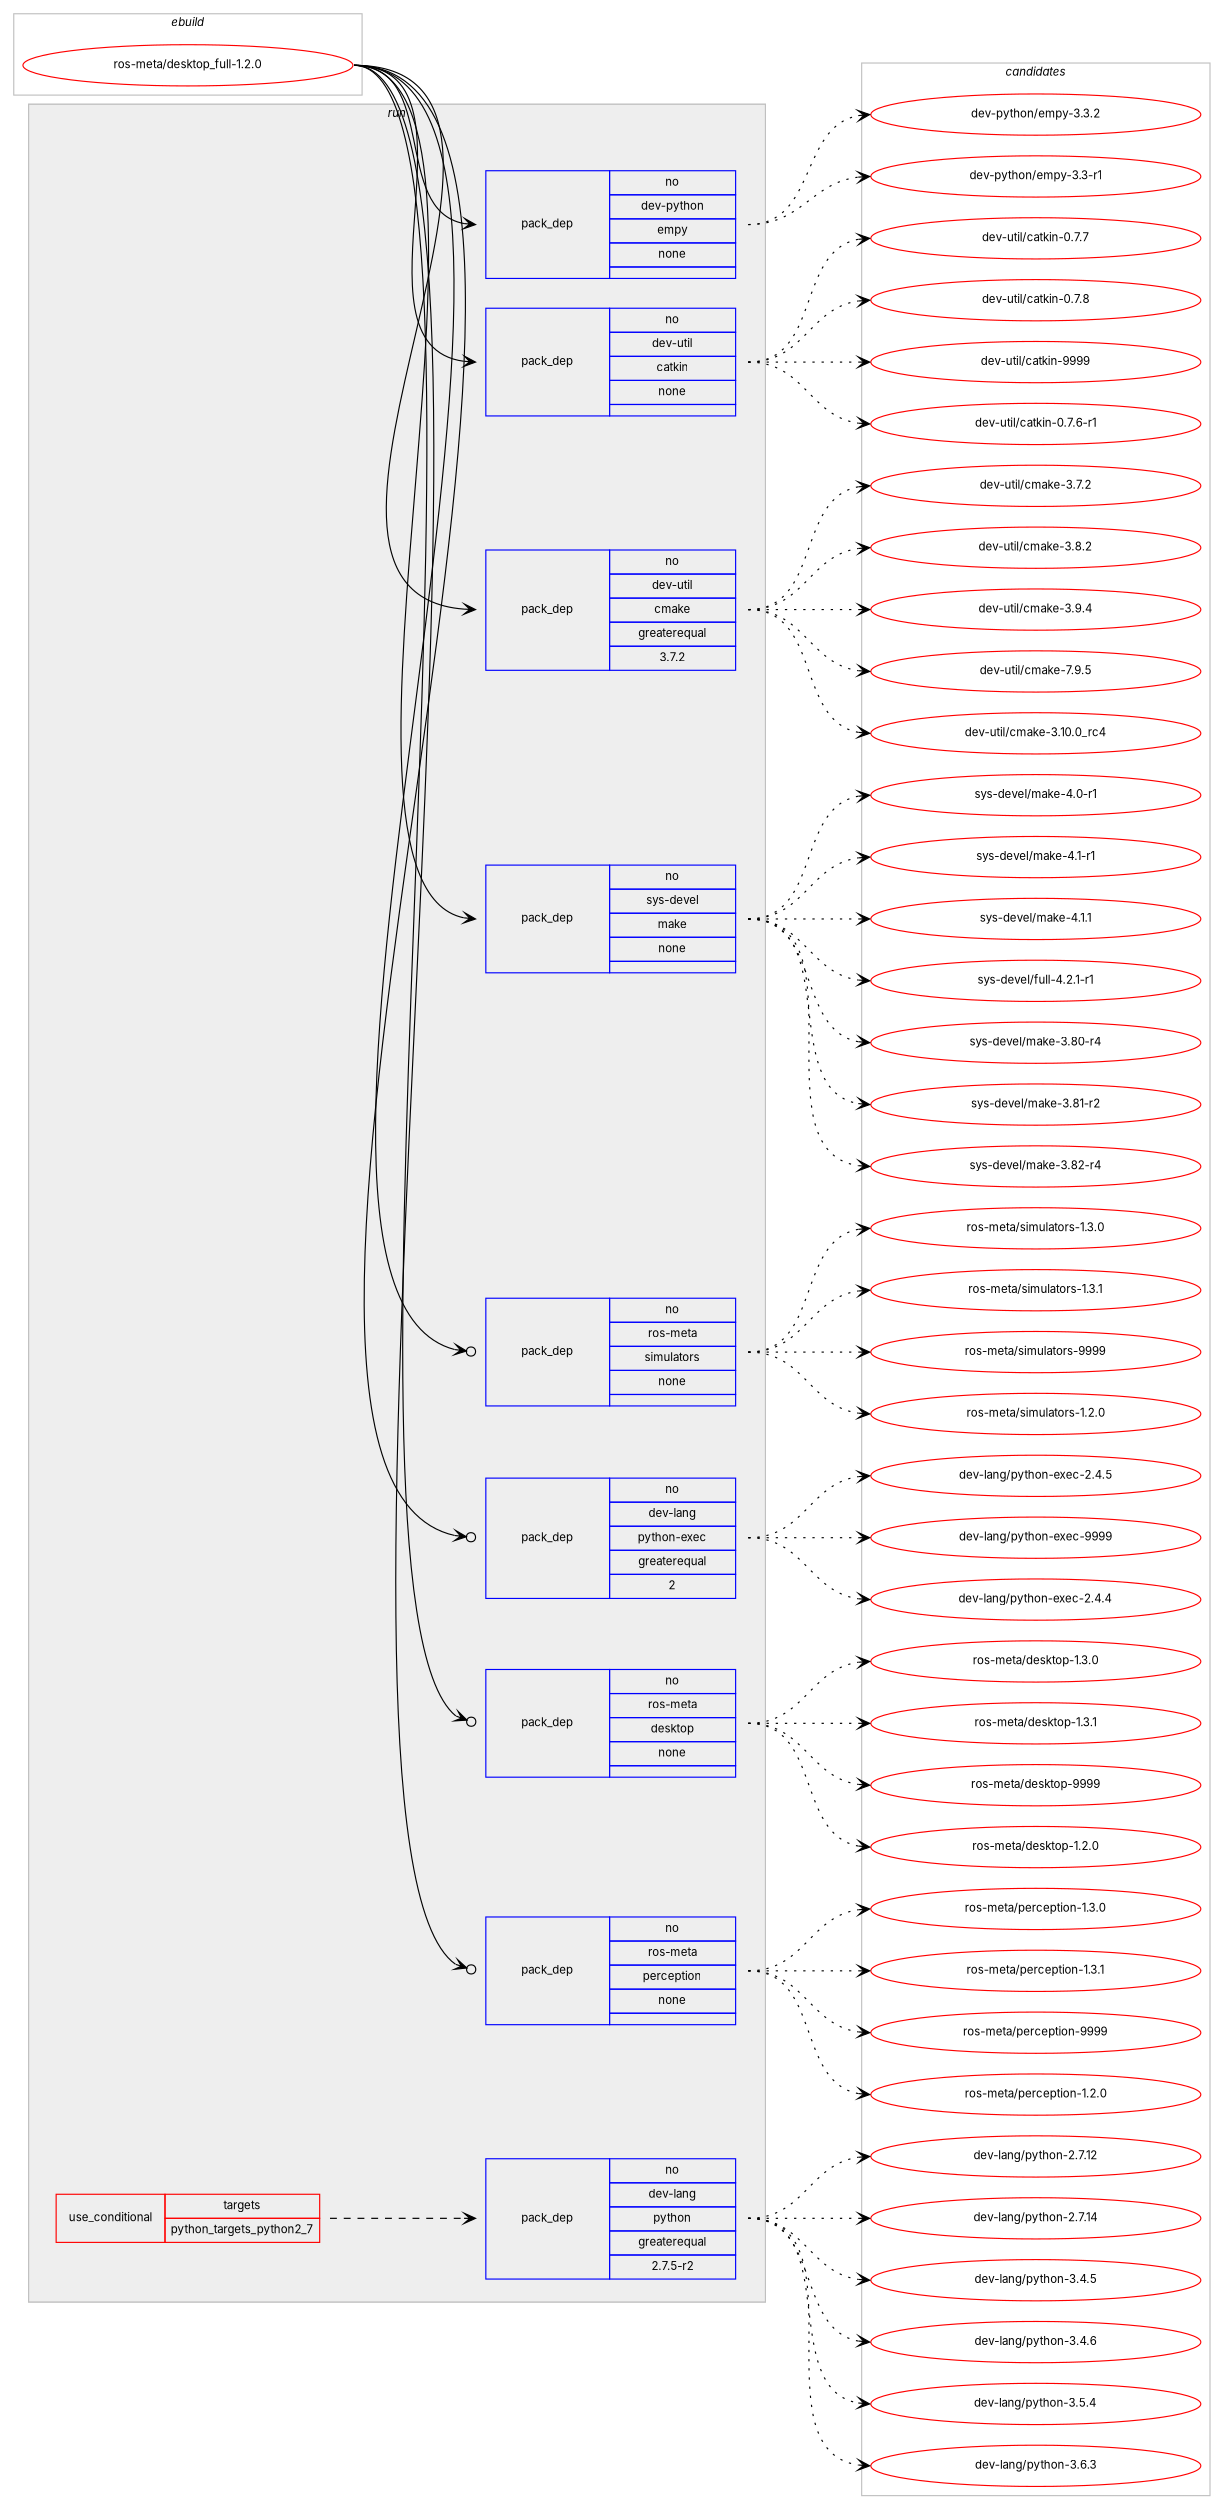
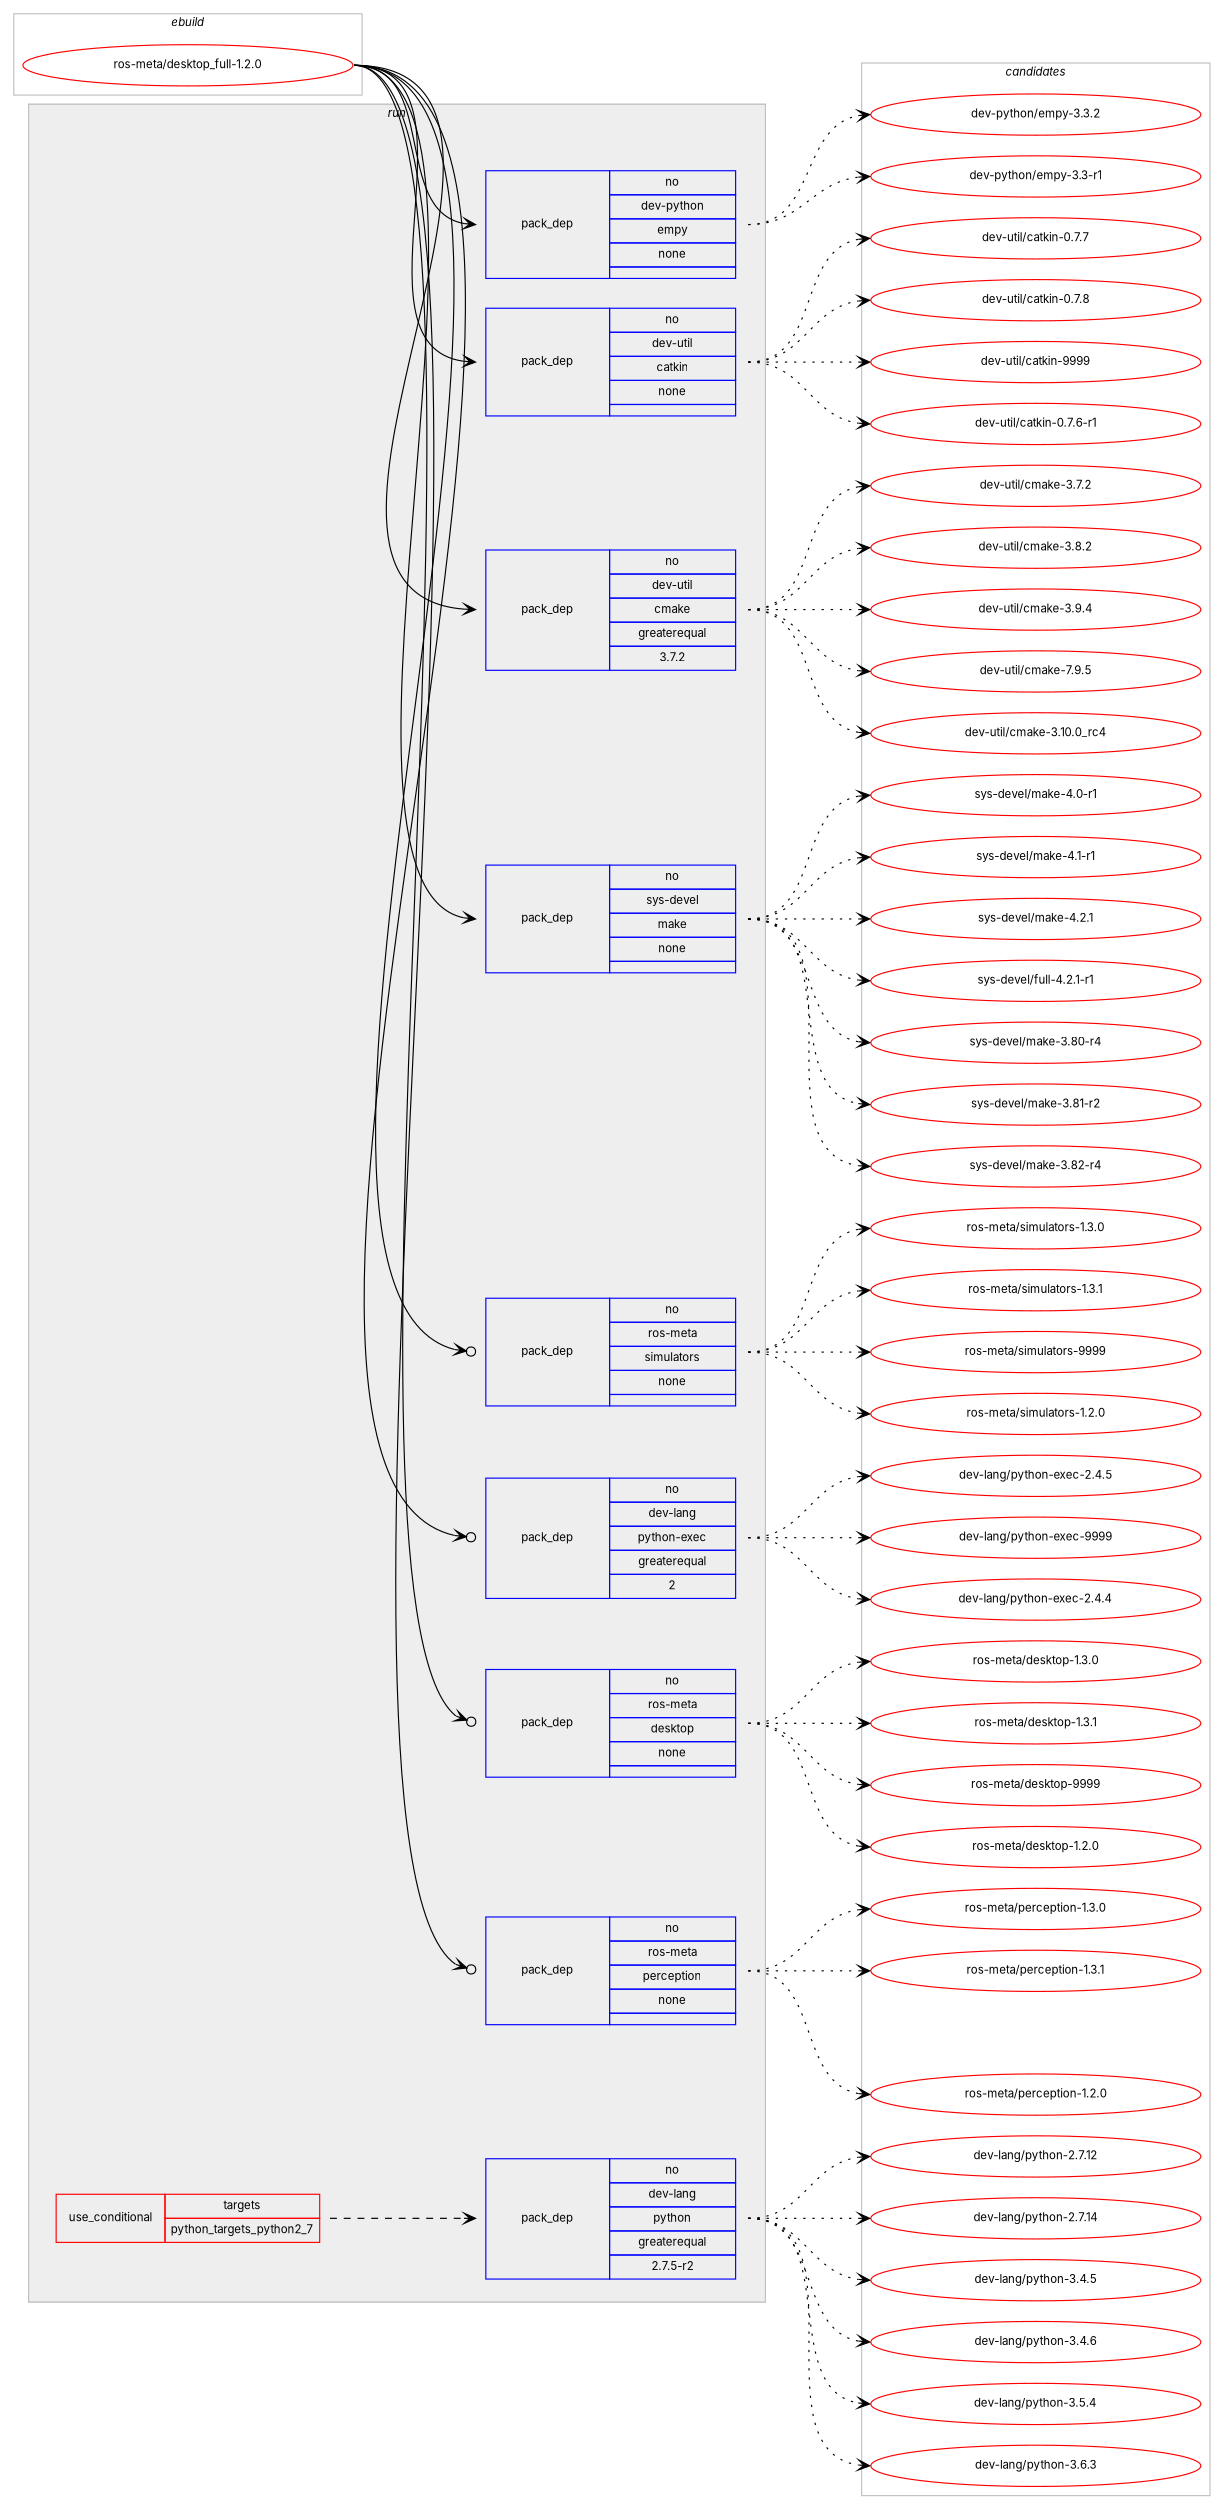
(1036, 919) -> (1036, 919)
(1036, 2033) -> none
